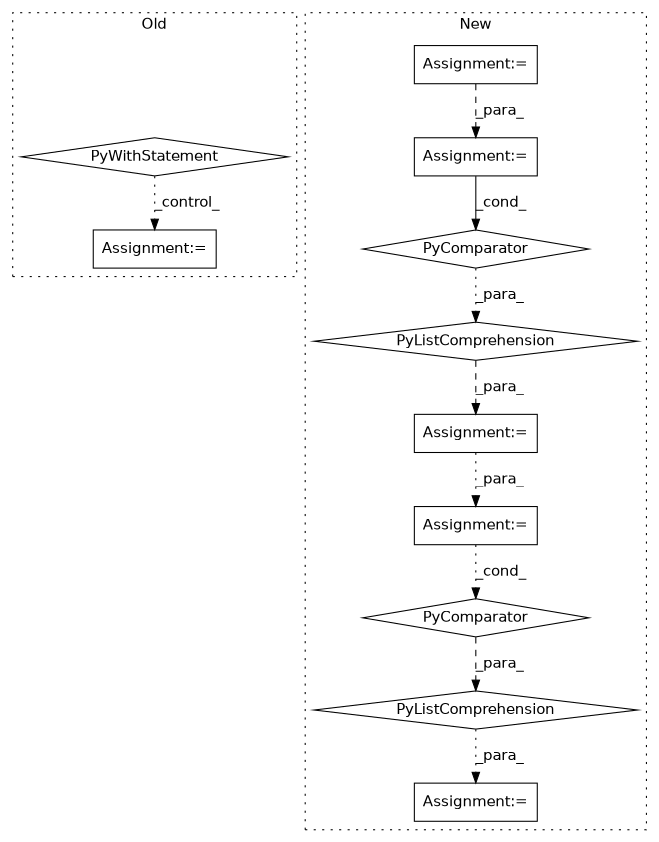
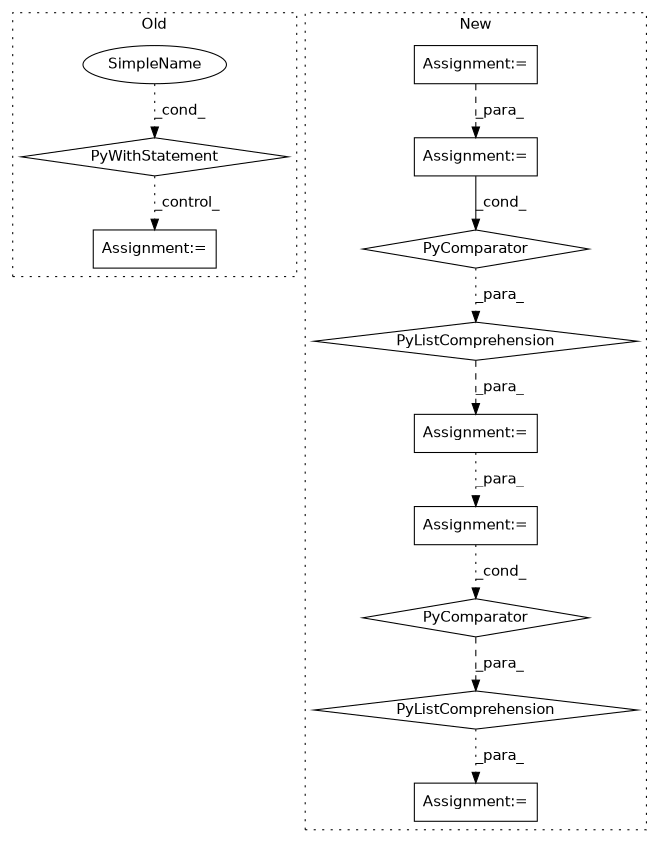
none -> (155, 65)
